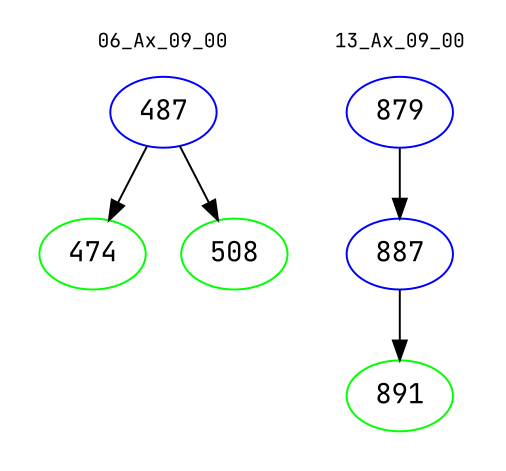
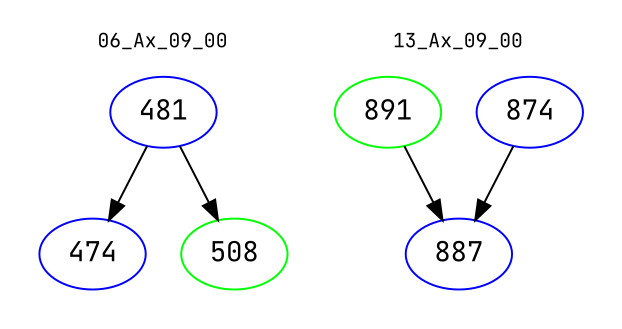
(163, 112) -> (163, 112)
(400, 112) -> (530, 112)
(93, 254) -> (93, 254)
(400, 315) -> (419, 174)
